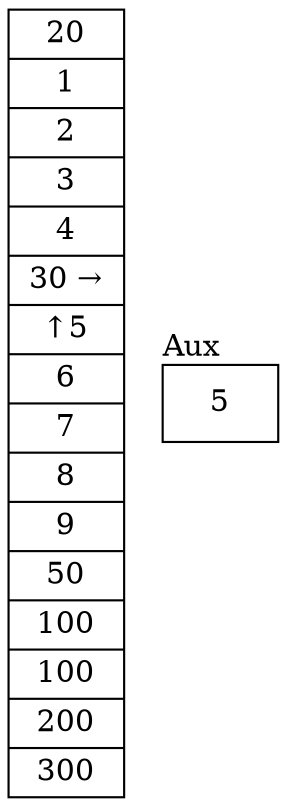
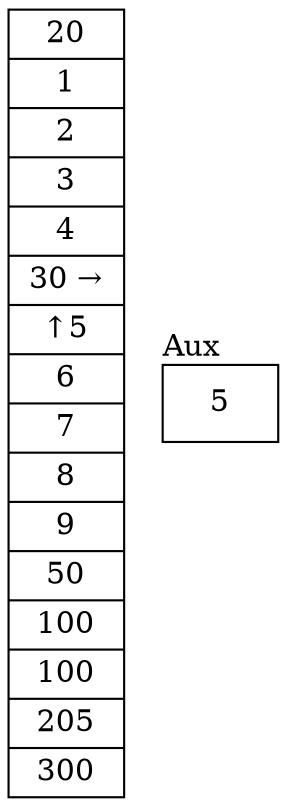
(66, 722) -> (66, 722)
